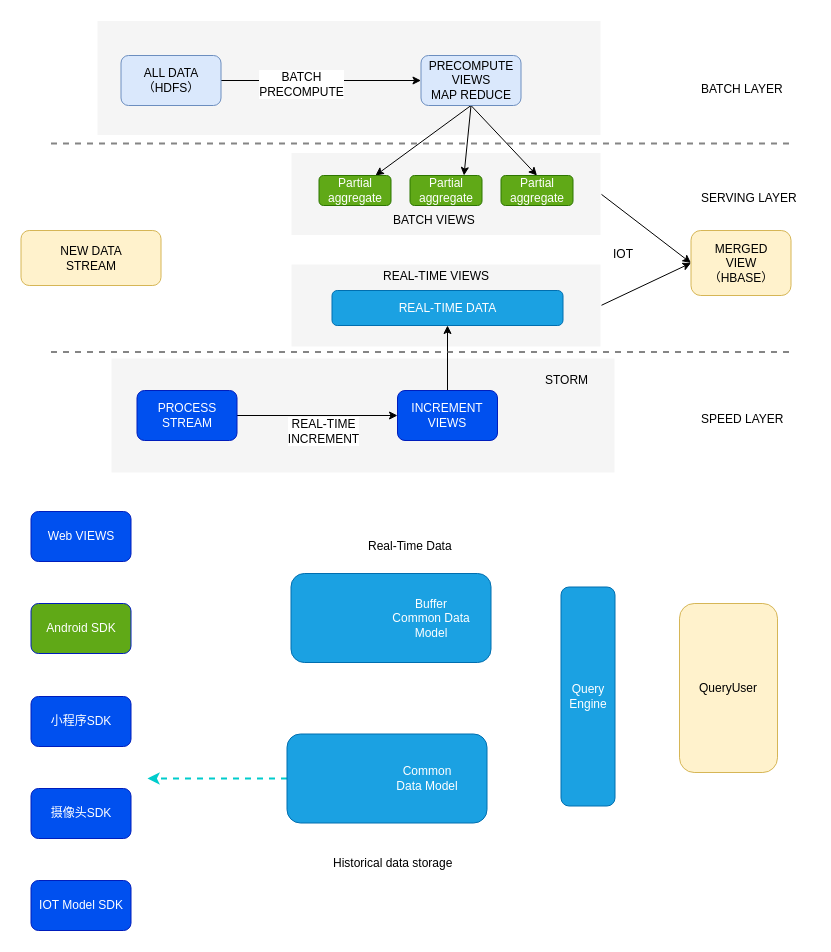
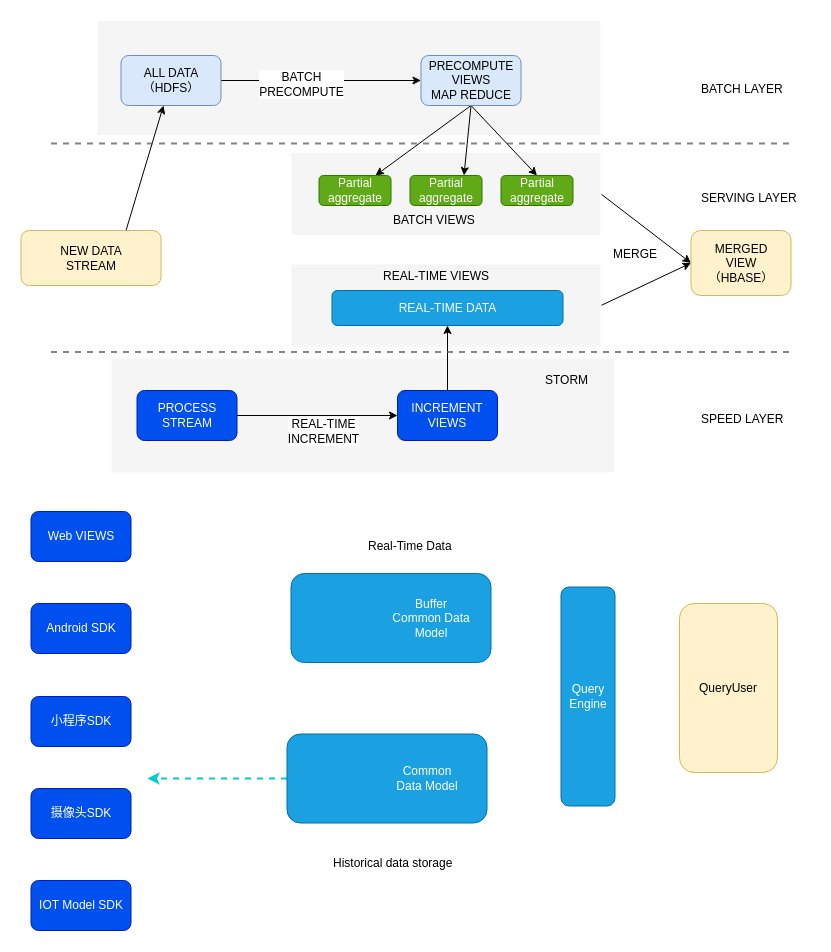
none -> (144, 171)
(624, 255) -> (630, 255)
(81, 629) -> (81, 629)
